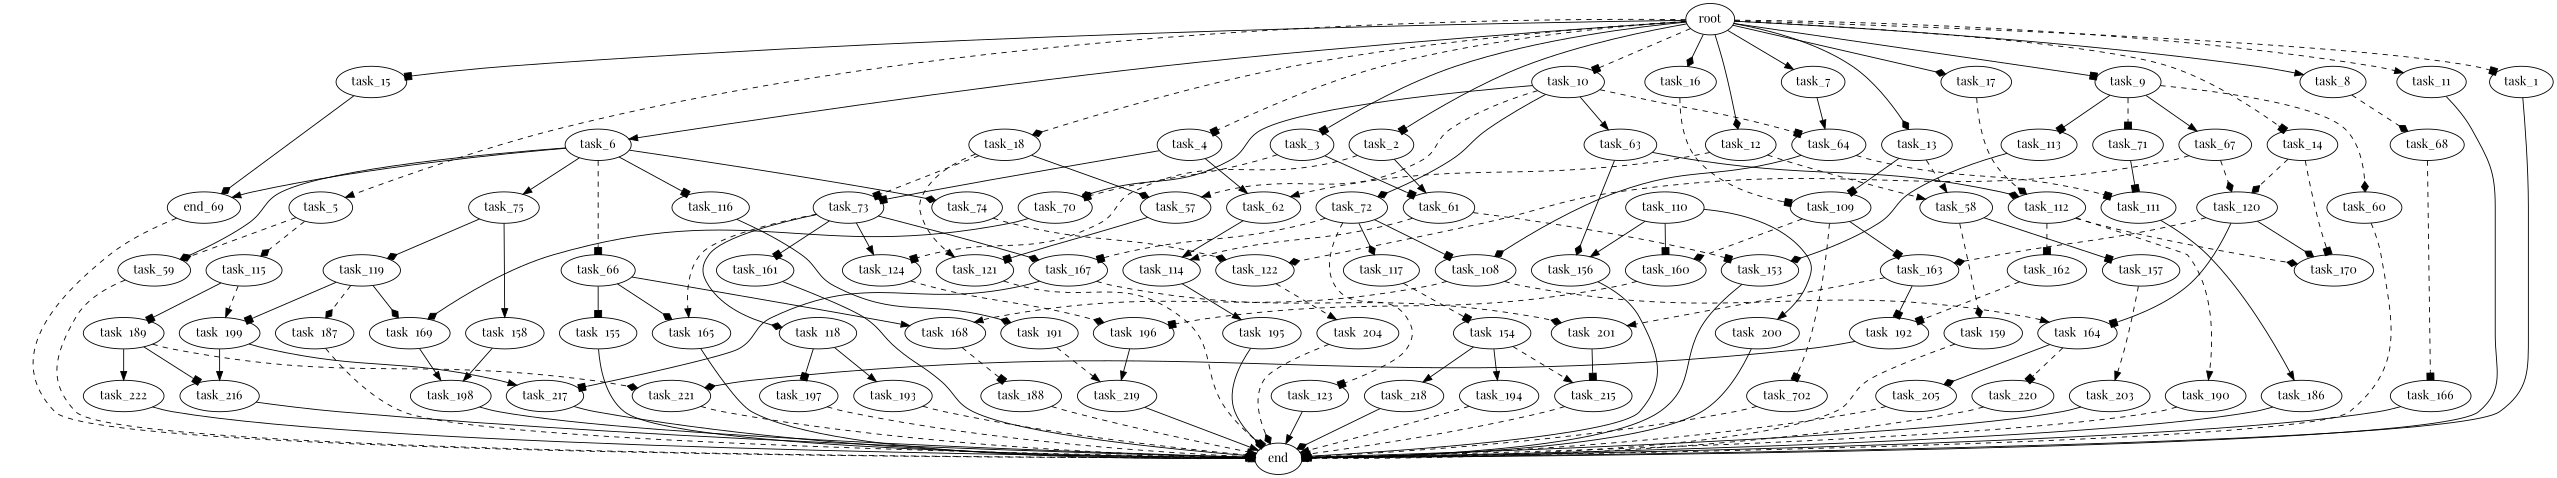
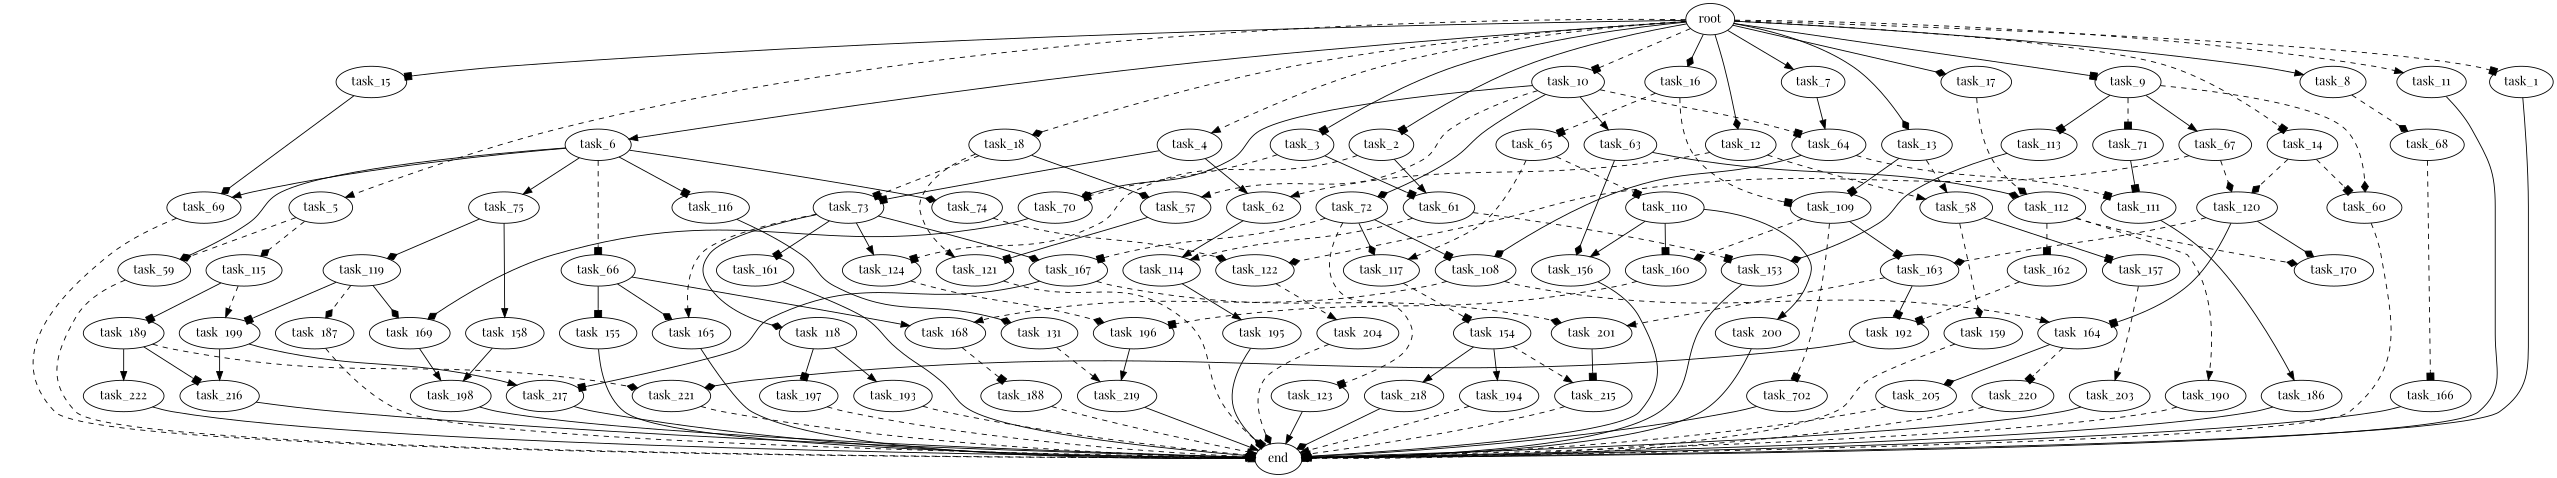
(1447, 52) -> (1447, 52)
none -> (1532, 145)
(2314, 204) -> (2330, 173)
(204, 208) -> (204, 208)
(1040, 333) -> (1040, 333)
(1535, 440) -> (1535, 440)
